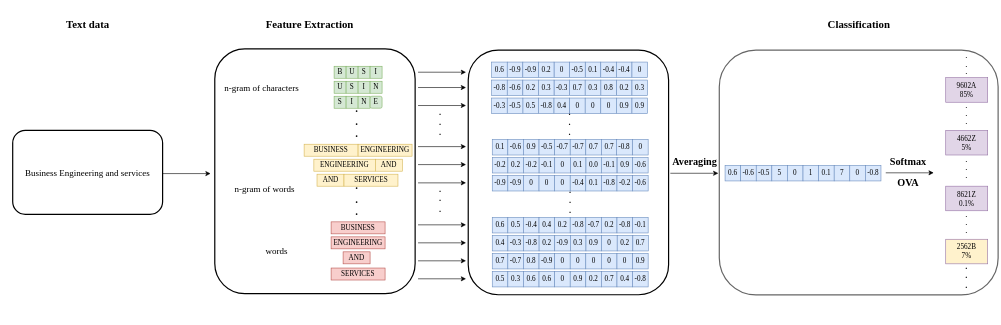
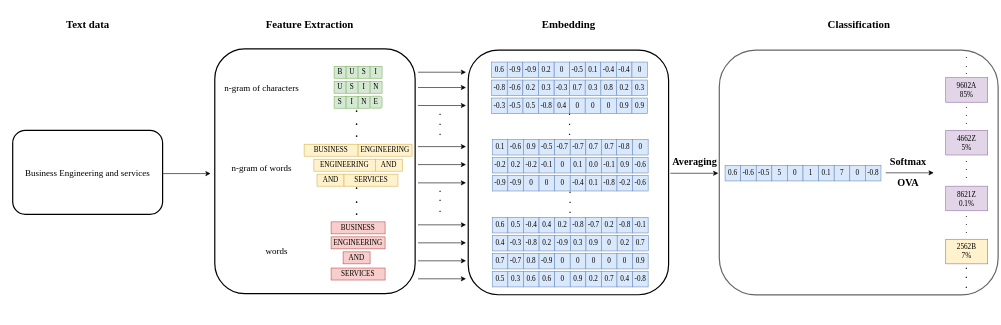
none -> (568, 24)
(264, 189) -> (261, 168)
